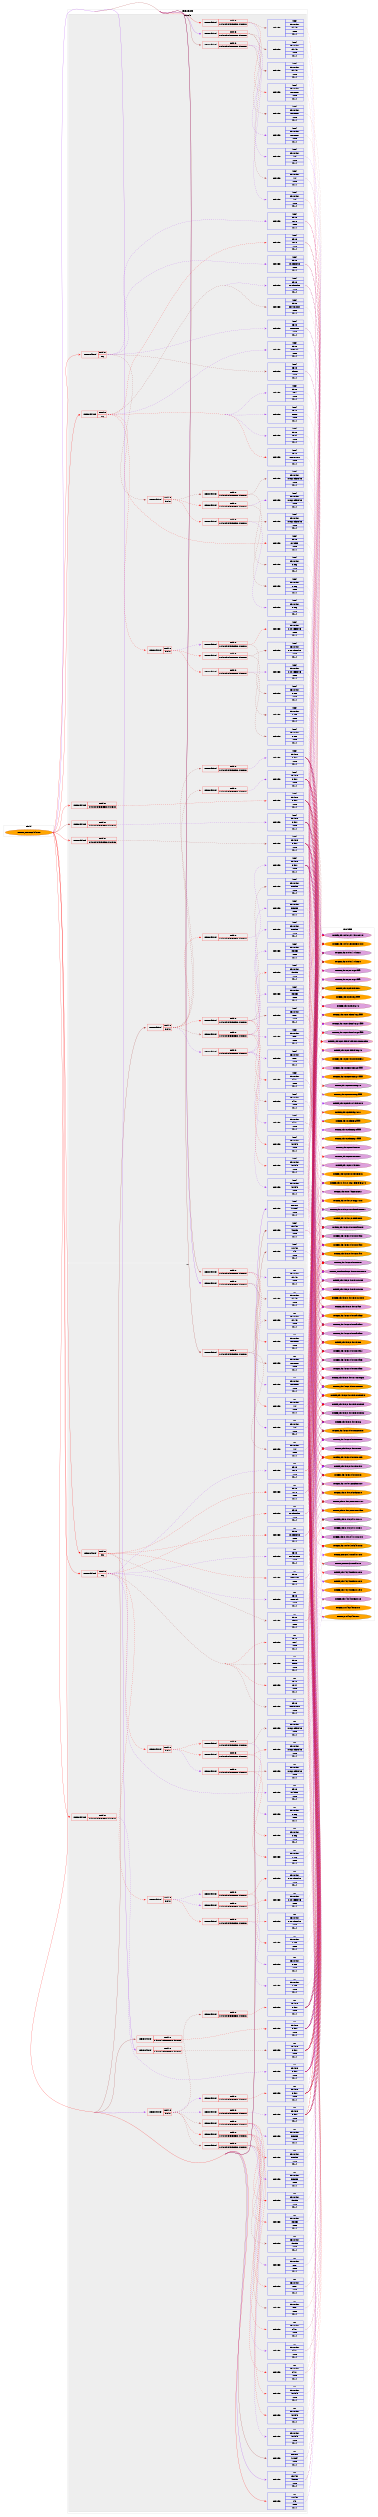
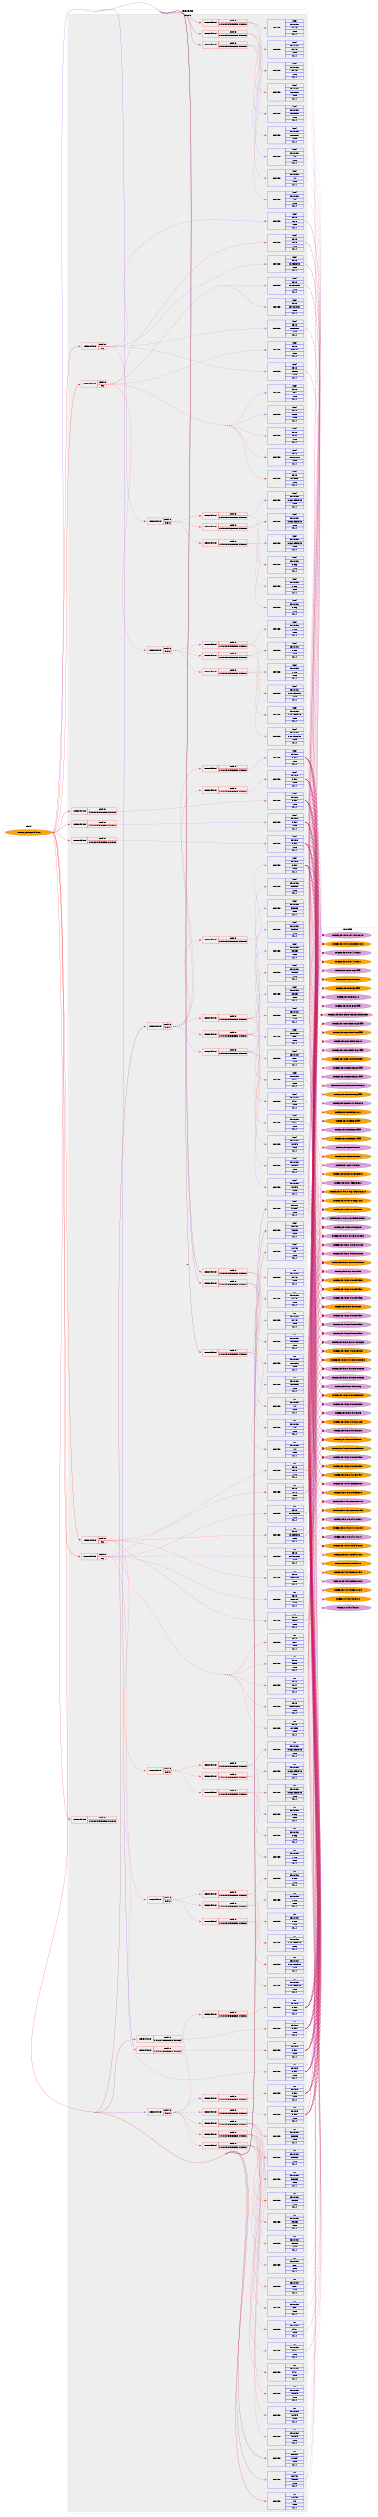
(348, 1077) -> (348, 1077)
(348, 1086) -> (348, 1086)
(348, 1156) -> (348, 1156)
(348, 1227) -> (348, 1448)
(348, 1271) -> (348, 1236)
(348, 1325) -> (348, 1289)
(348, 1537) -> (348, 1528)
(348, 1564) -> (348, 1564)
(348, 1572) -> (348, 1581)
(348, 1599) -> none
(348, 1617) -> (348, 1608)
